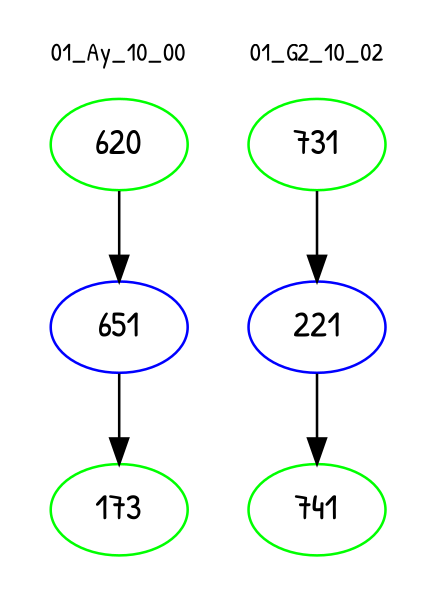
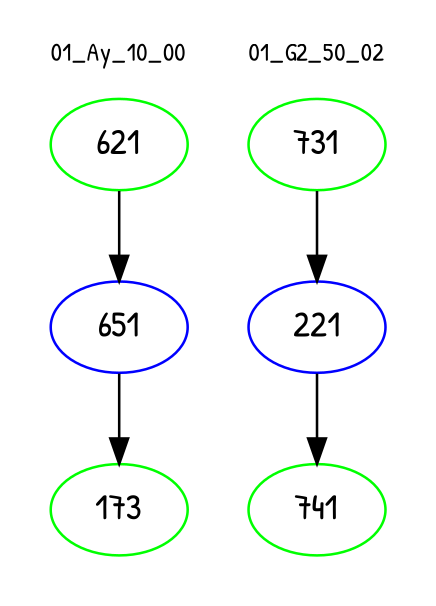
(317, 55) -> (317, 55)
(119, 145) -> (119, 145)
